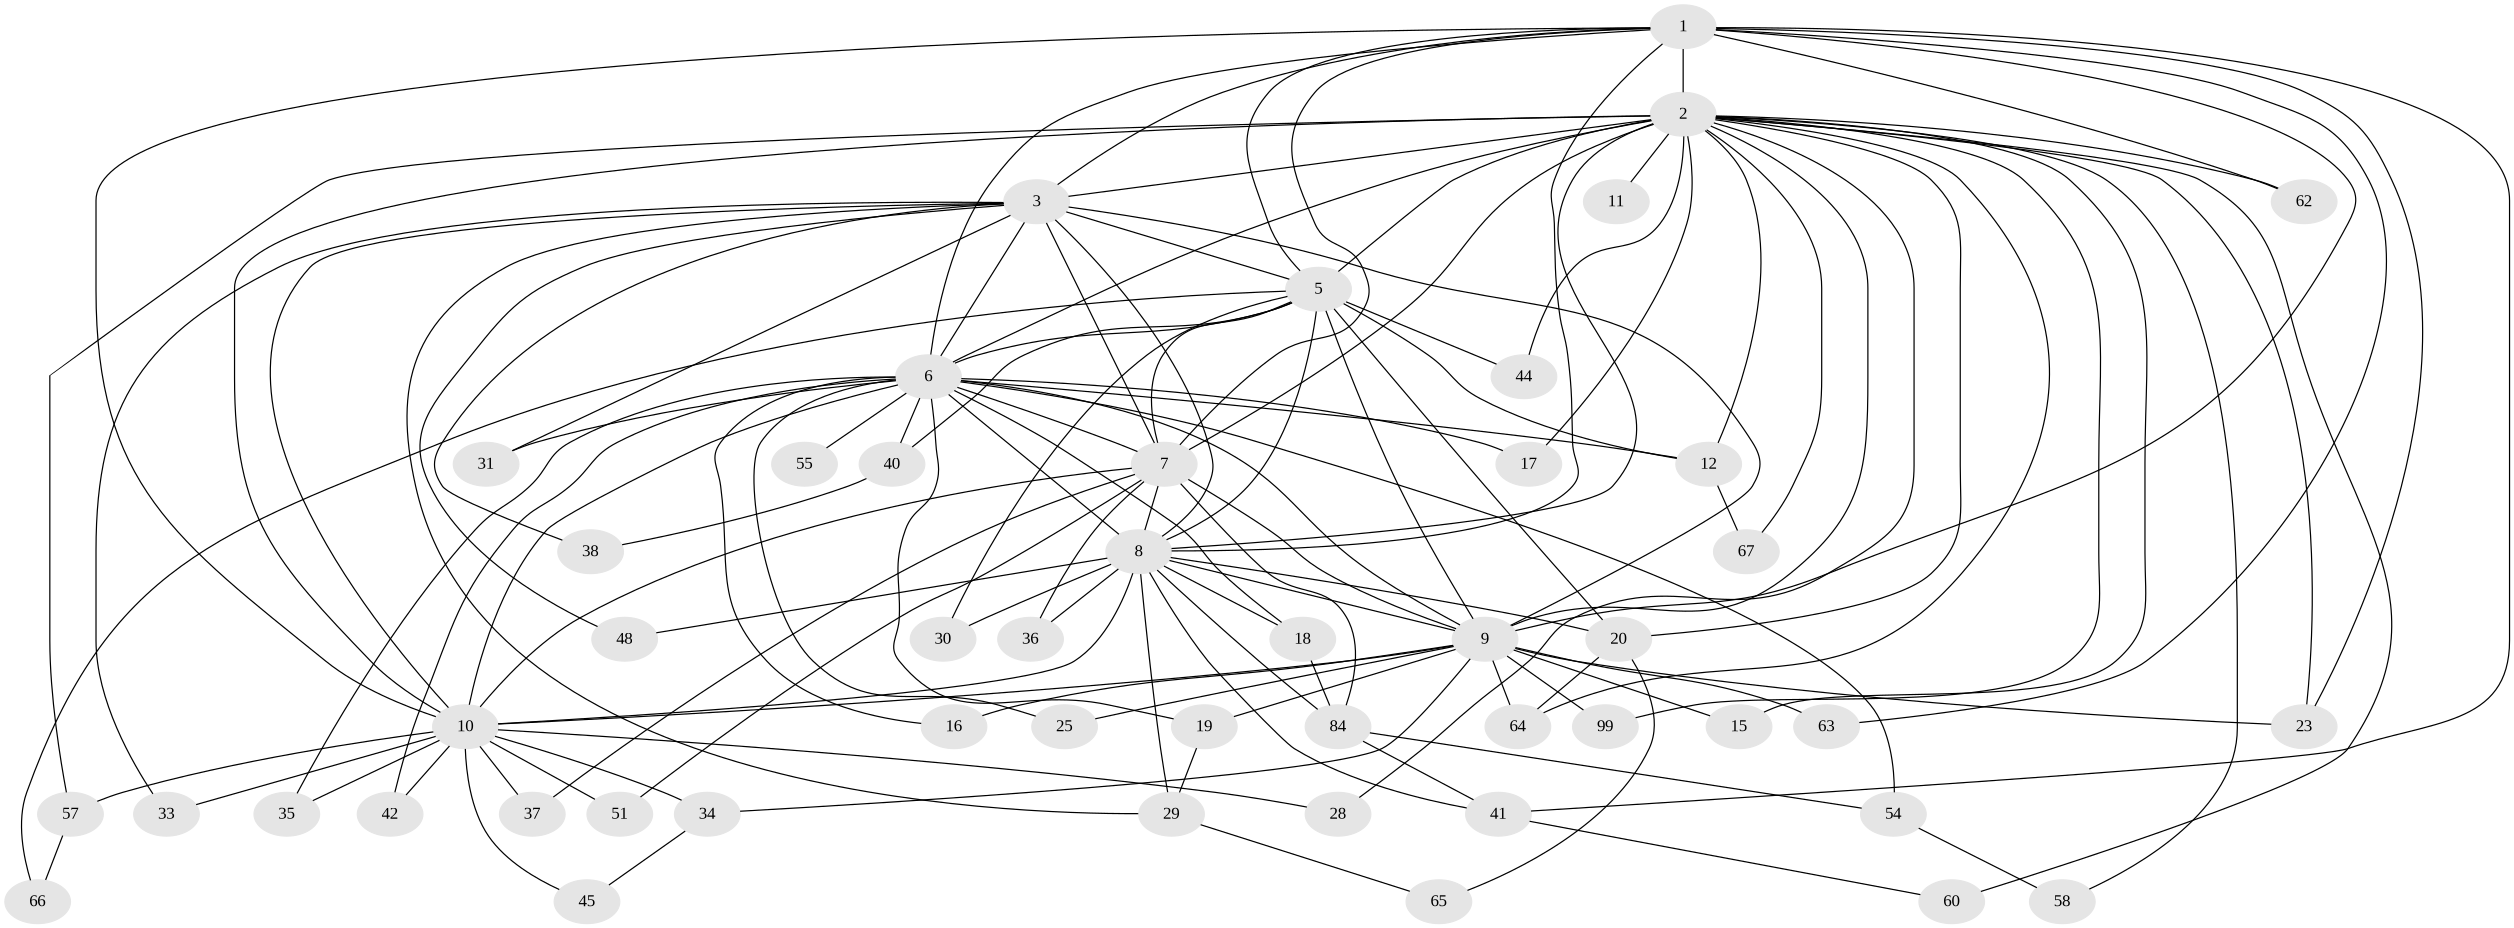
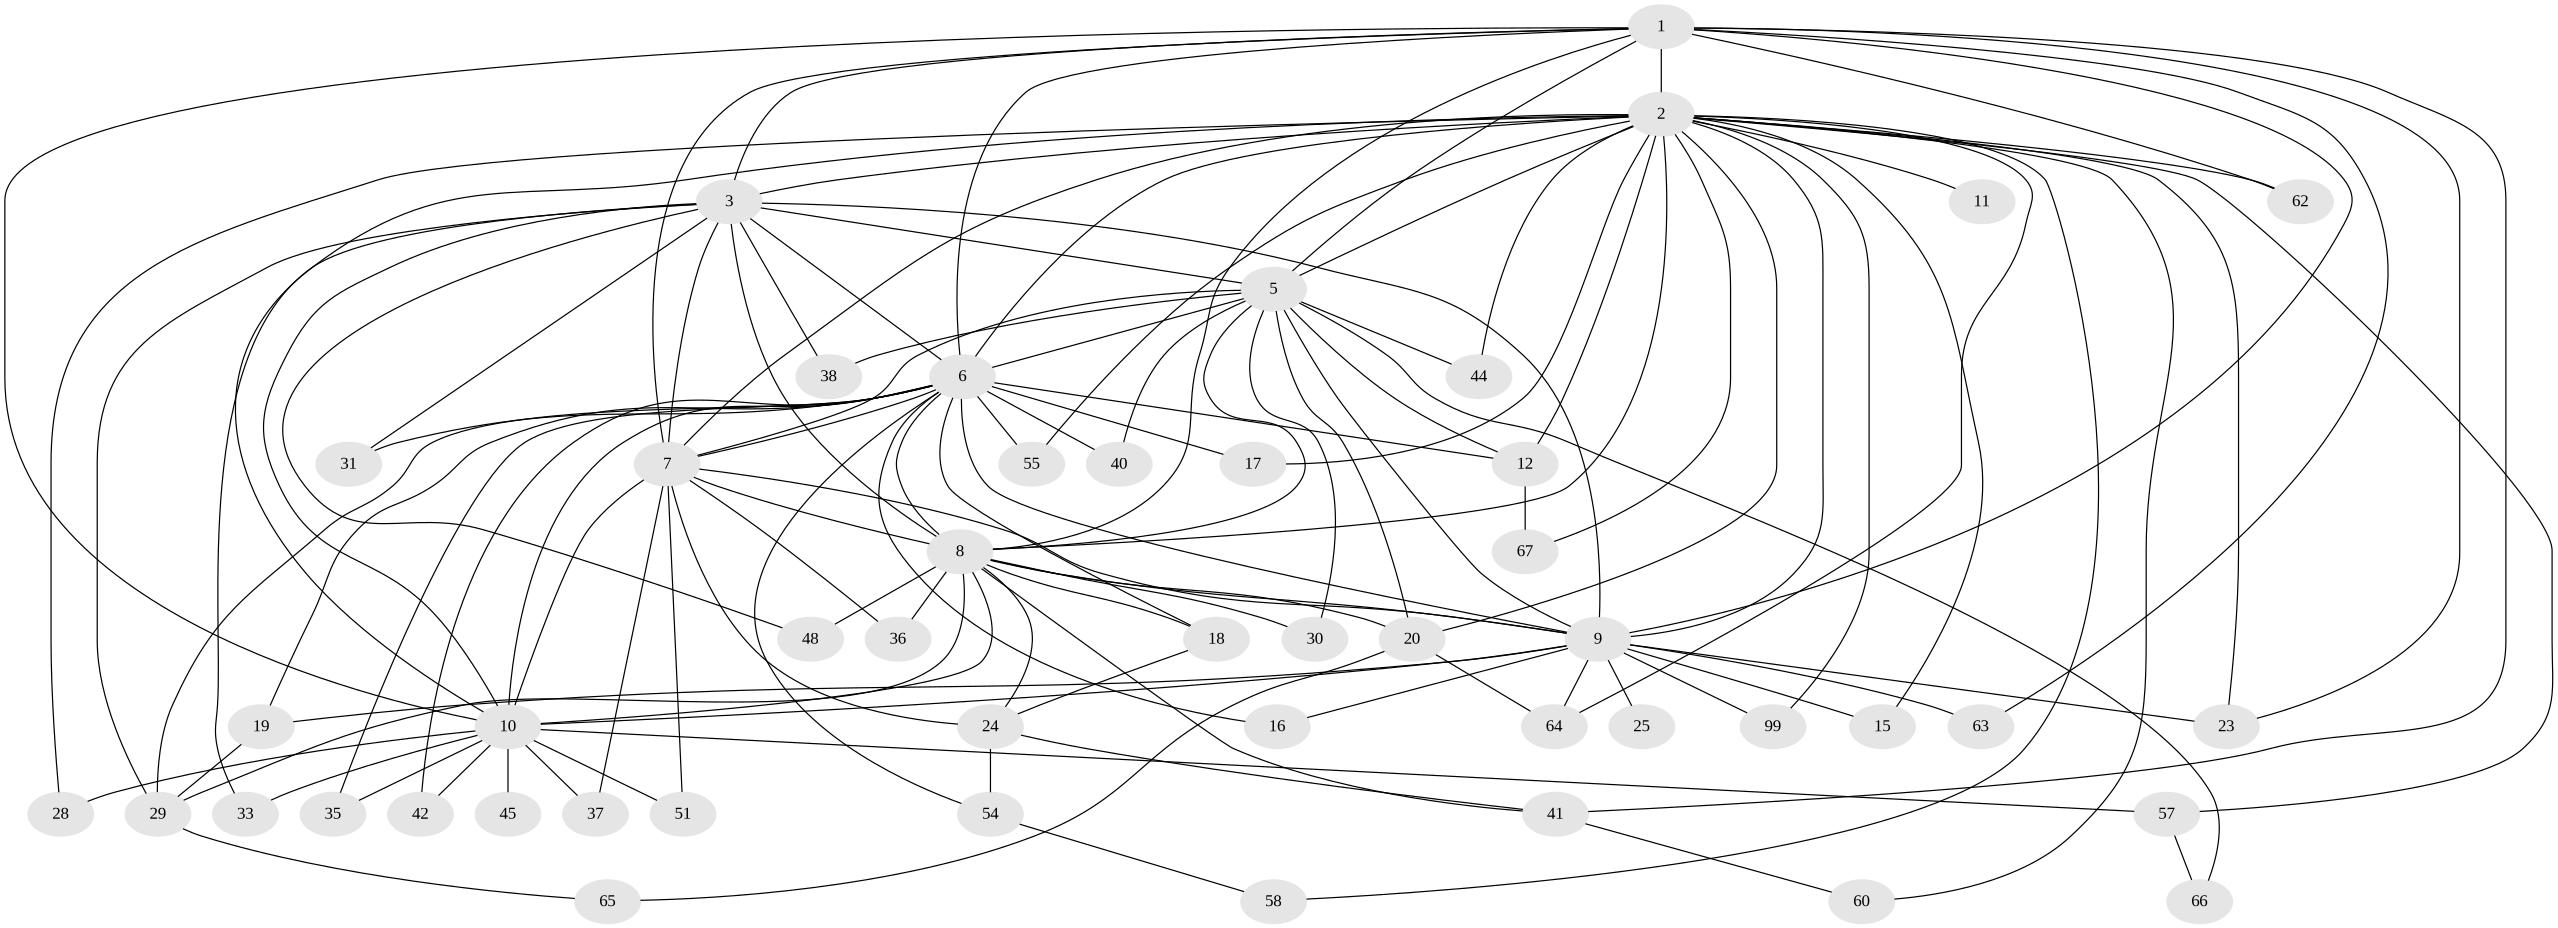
none -> (1303, 222)
(746, 517) -> (1076, 314)
(776, 596) -> (429, 445)
(1338, 727) -> (990, 727)
(707, 814) -> none
